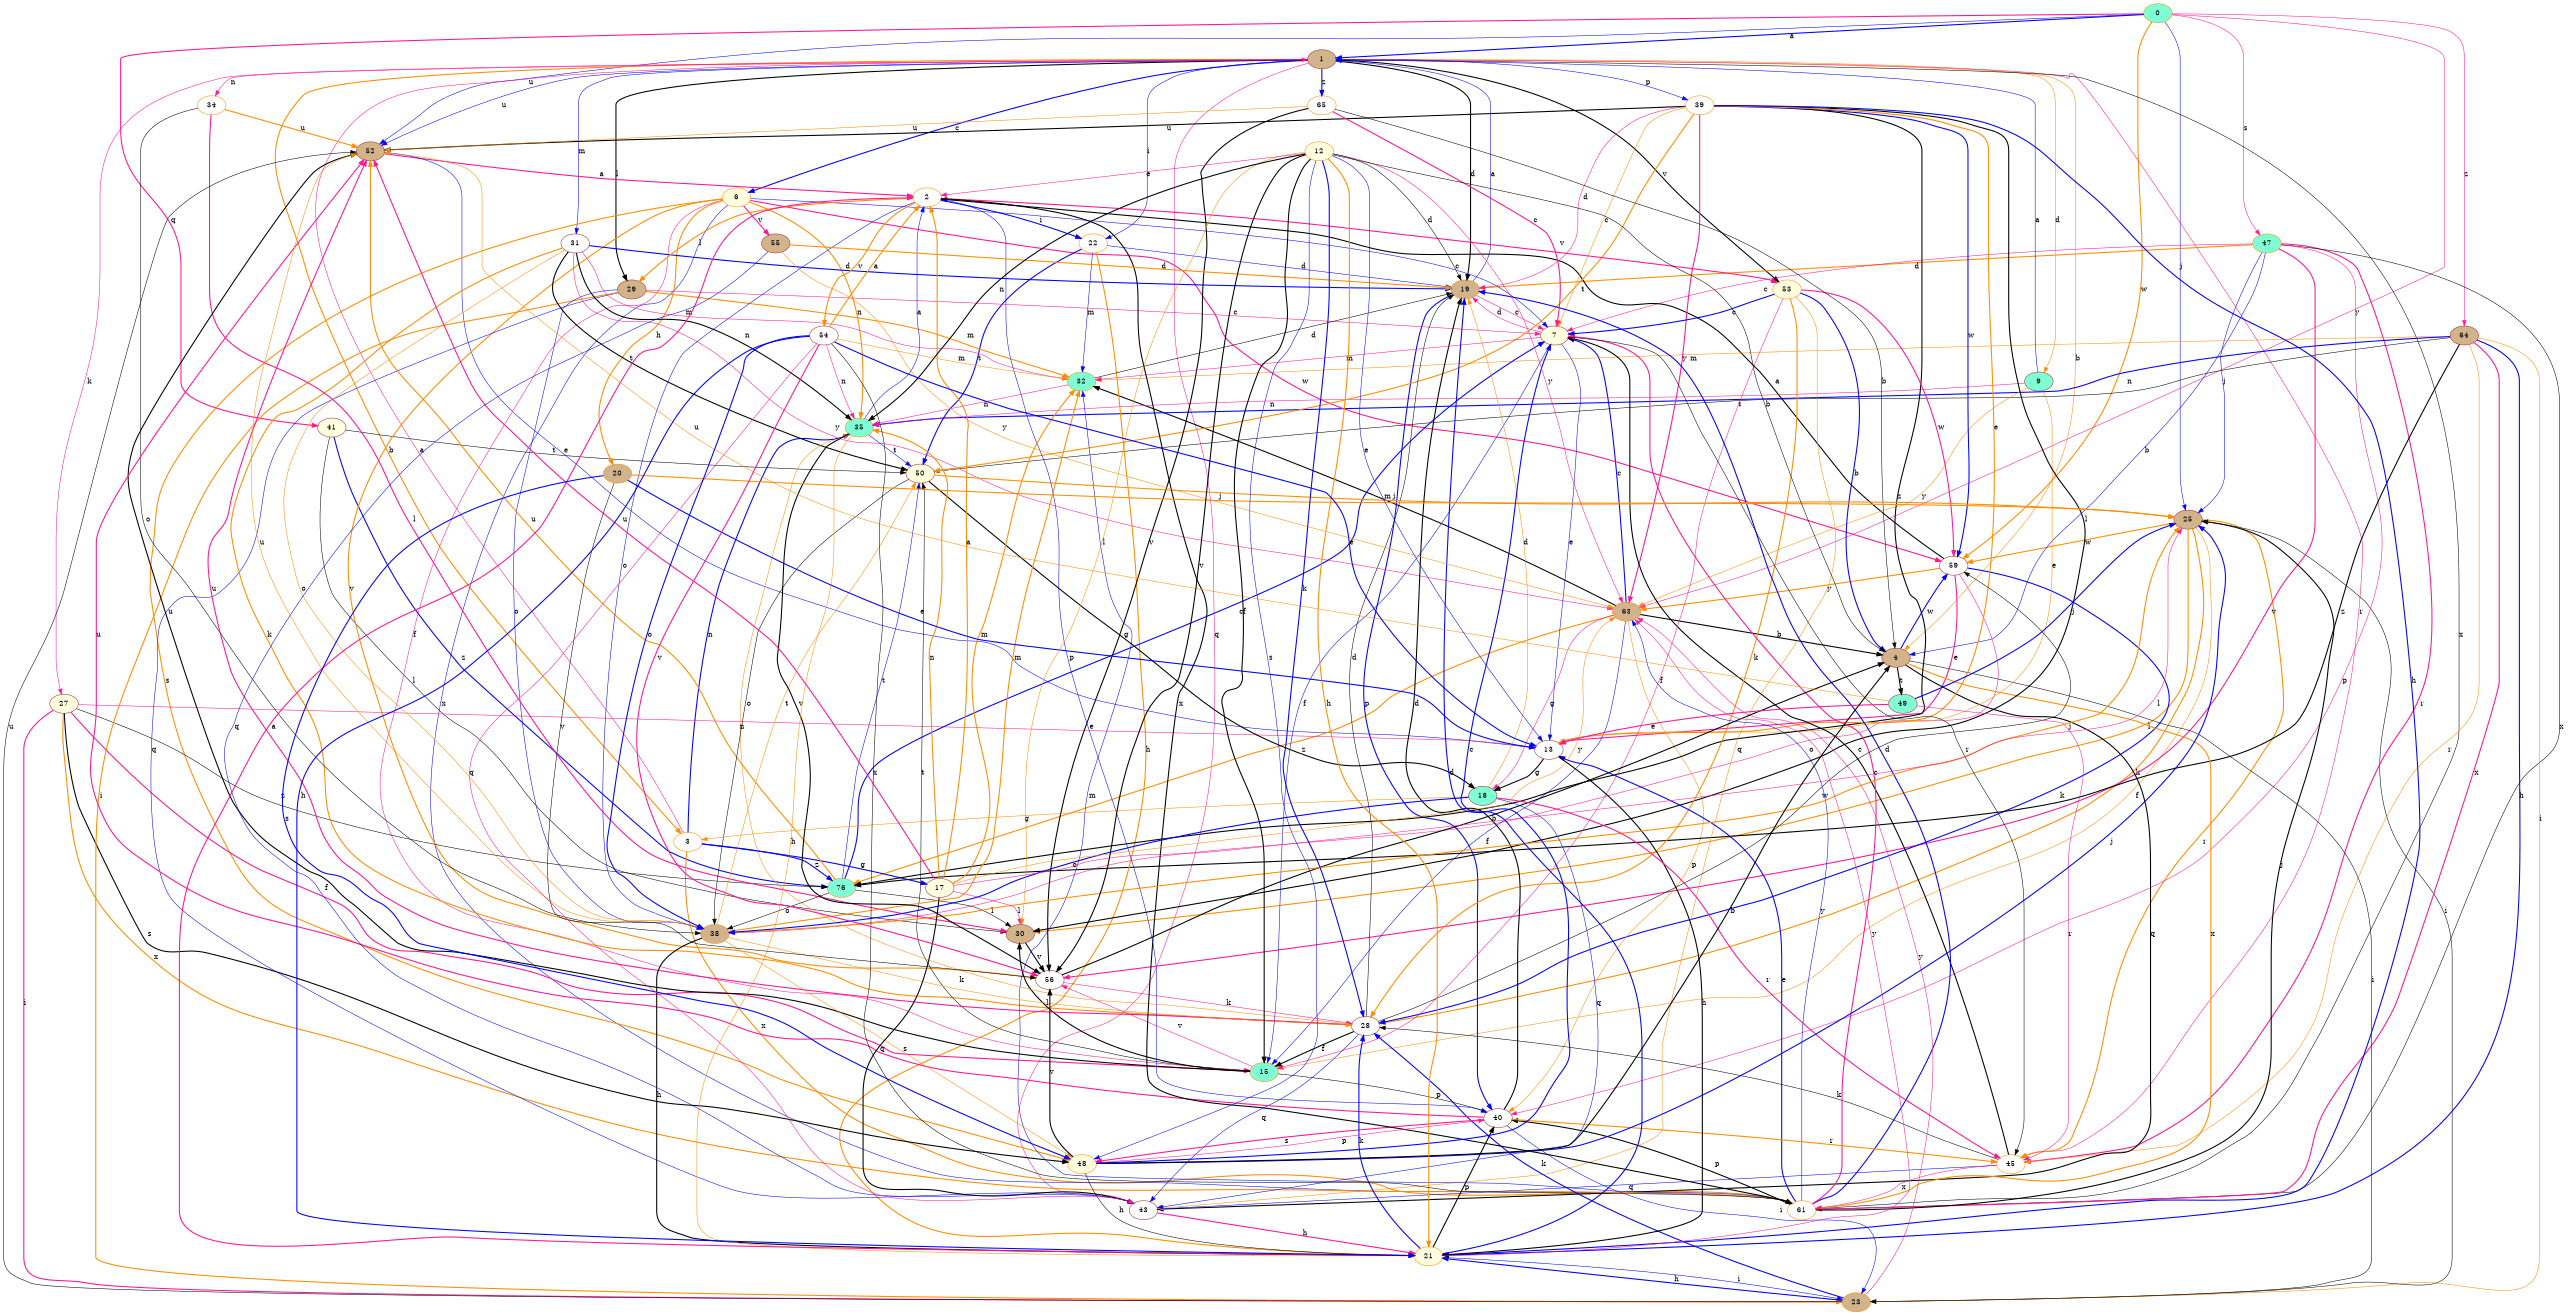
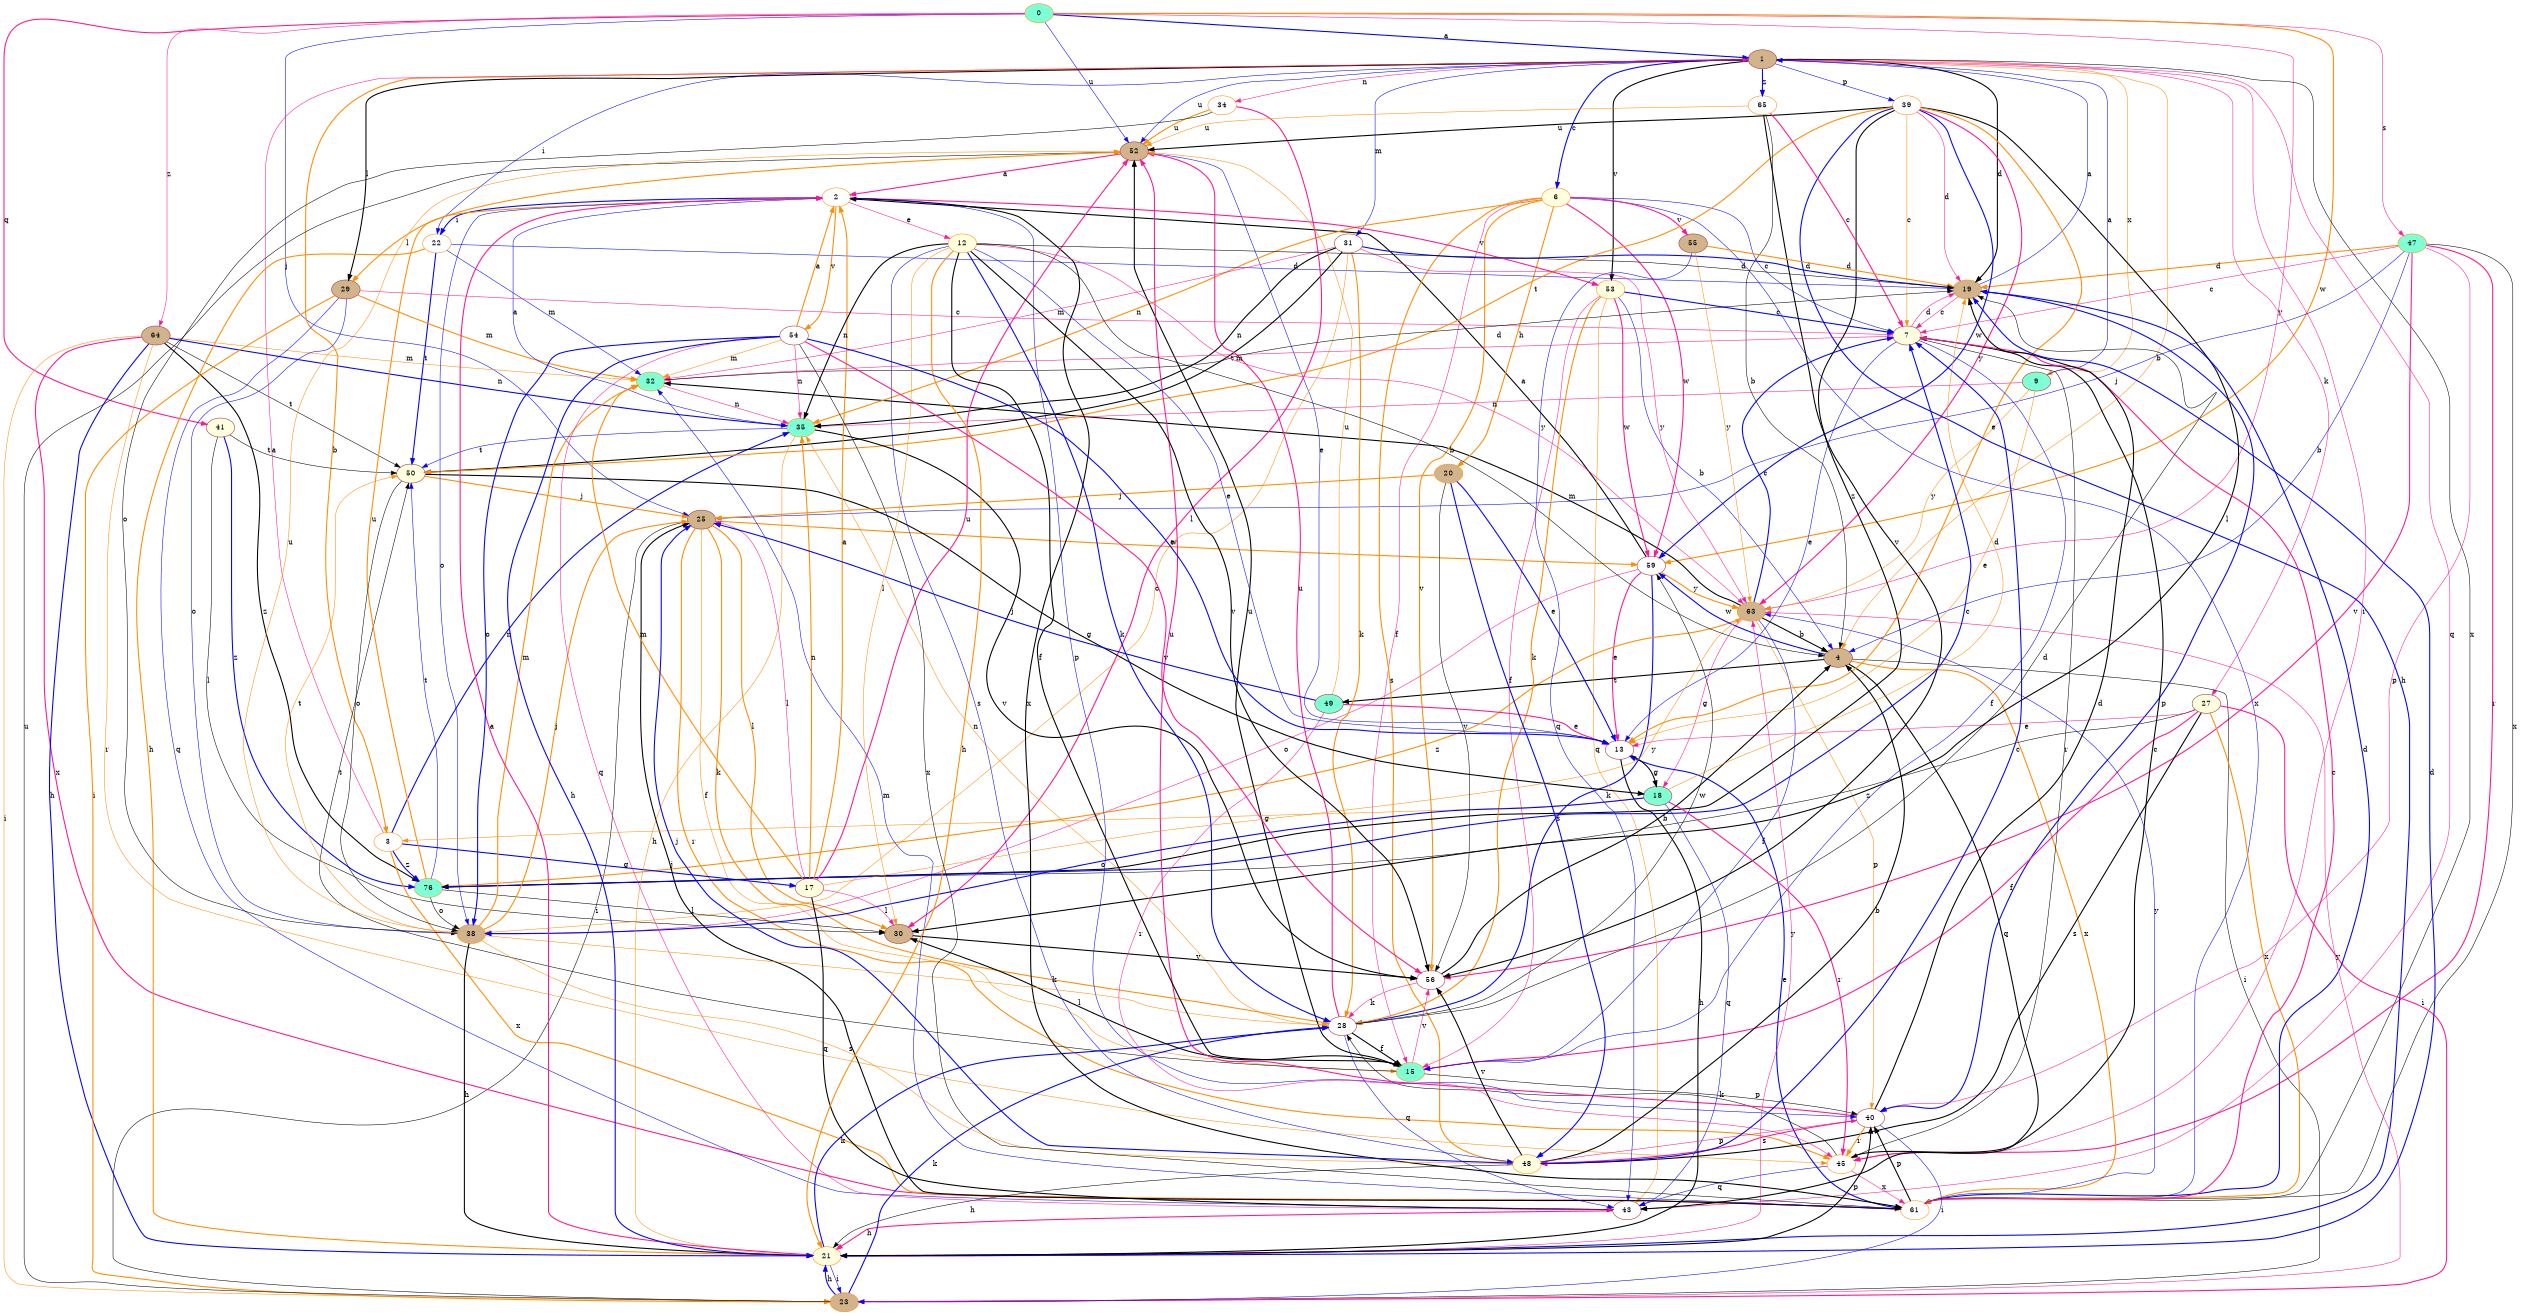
(1126, 174) -> (897, 219)
(2058, 220) -> (2130, 220)
(1854, 464) -> (1699, 482)
